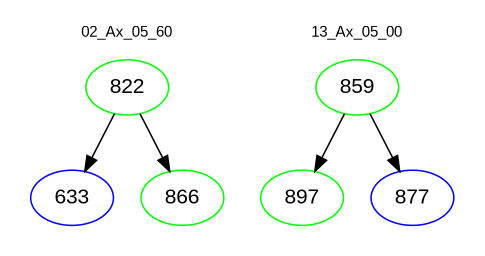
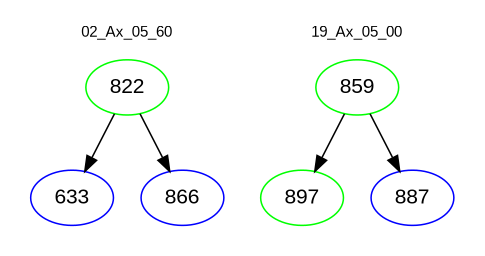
(357, 33) -> (357, 33)
(182, 198) -> (182, 198)
(412, 198) -> (412, 198)
